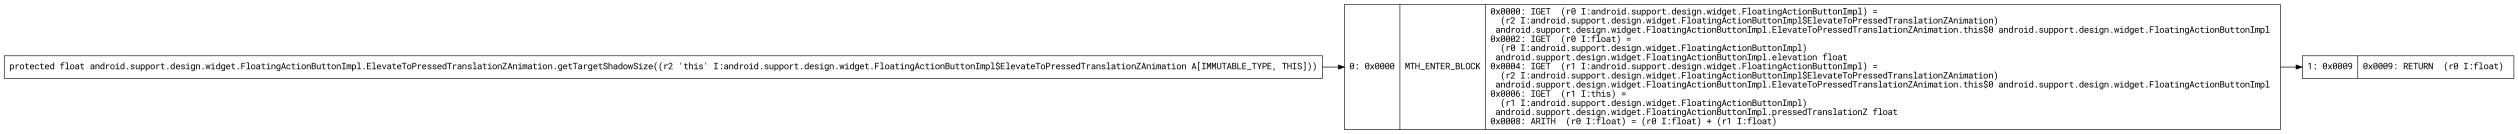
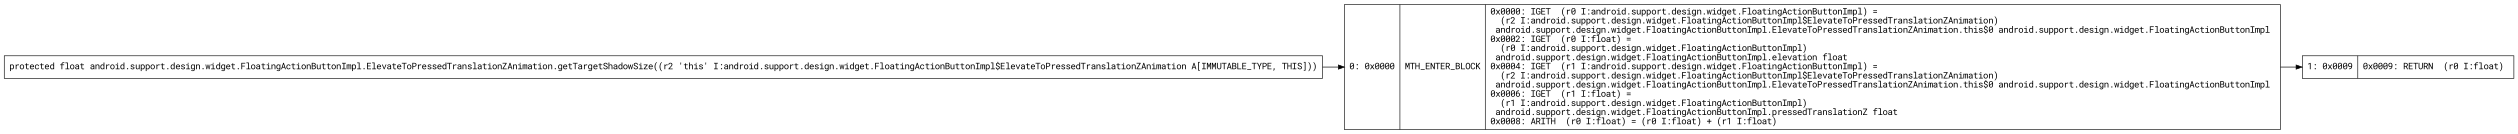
(1561, 94) -> (1563, 94)
